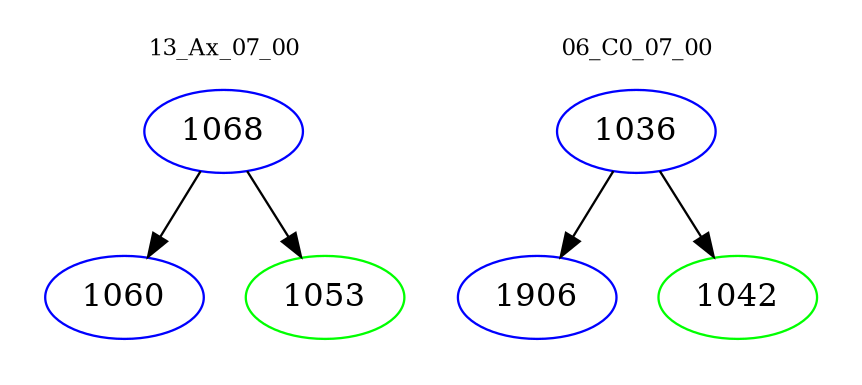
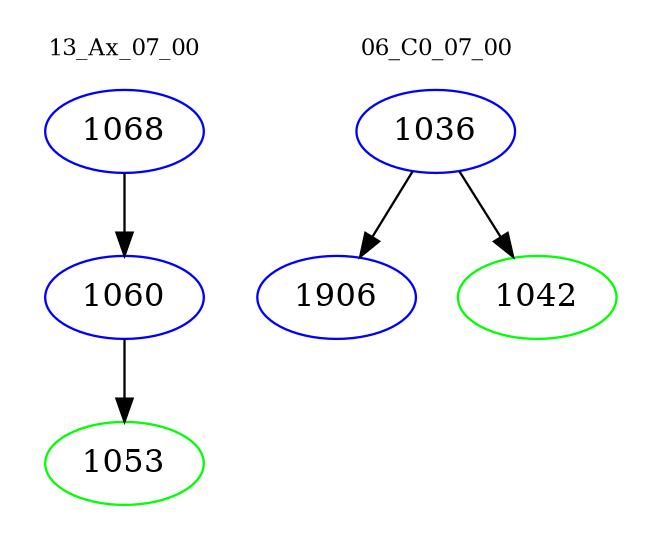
(268, 204) -> (124, 369)
